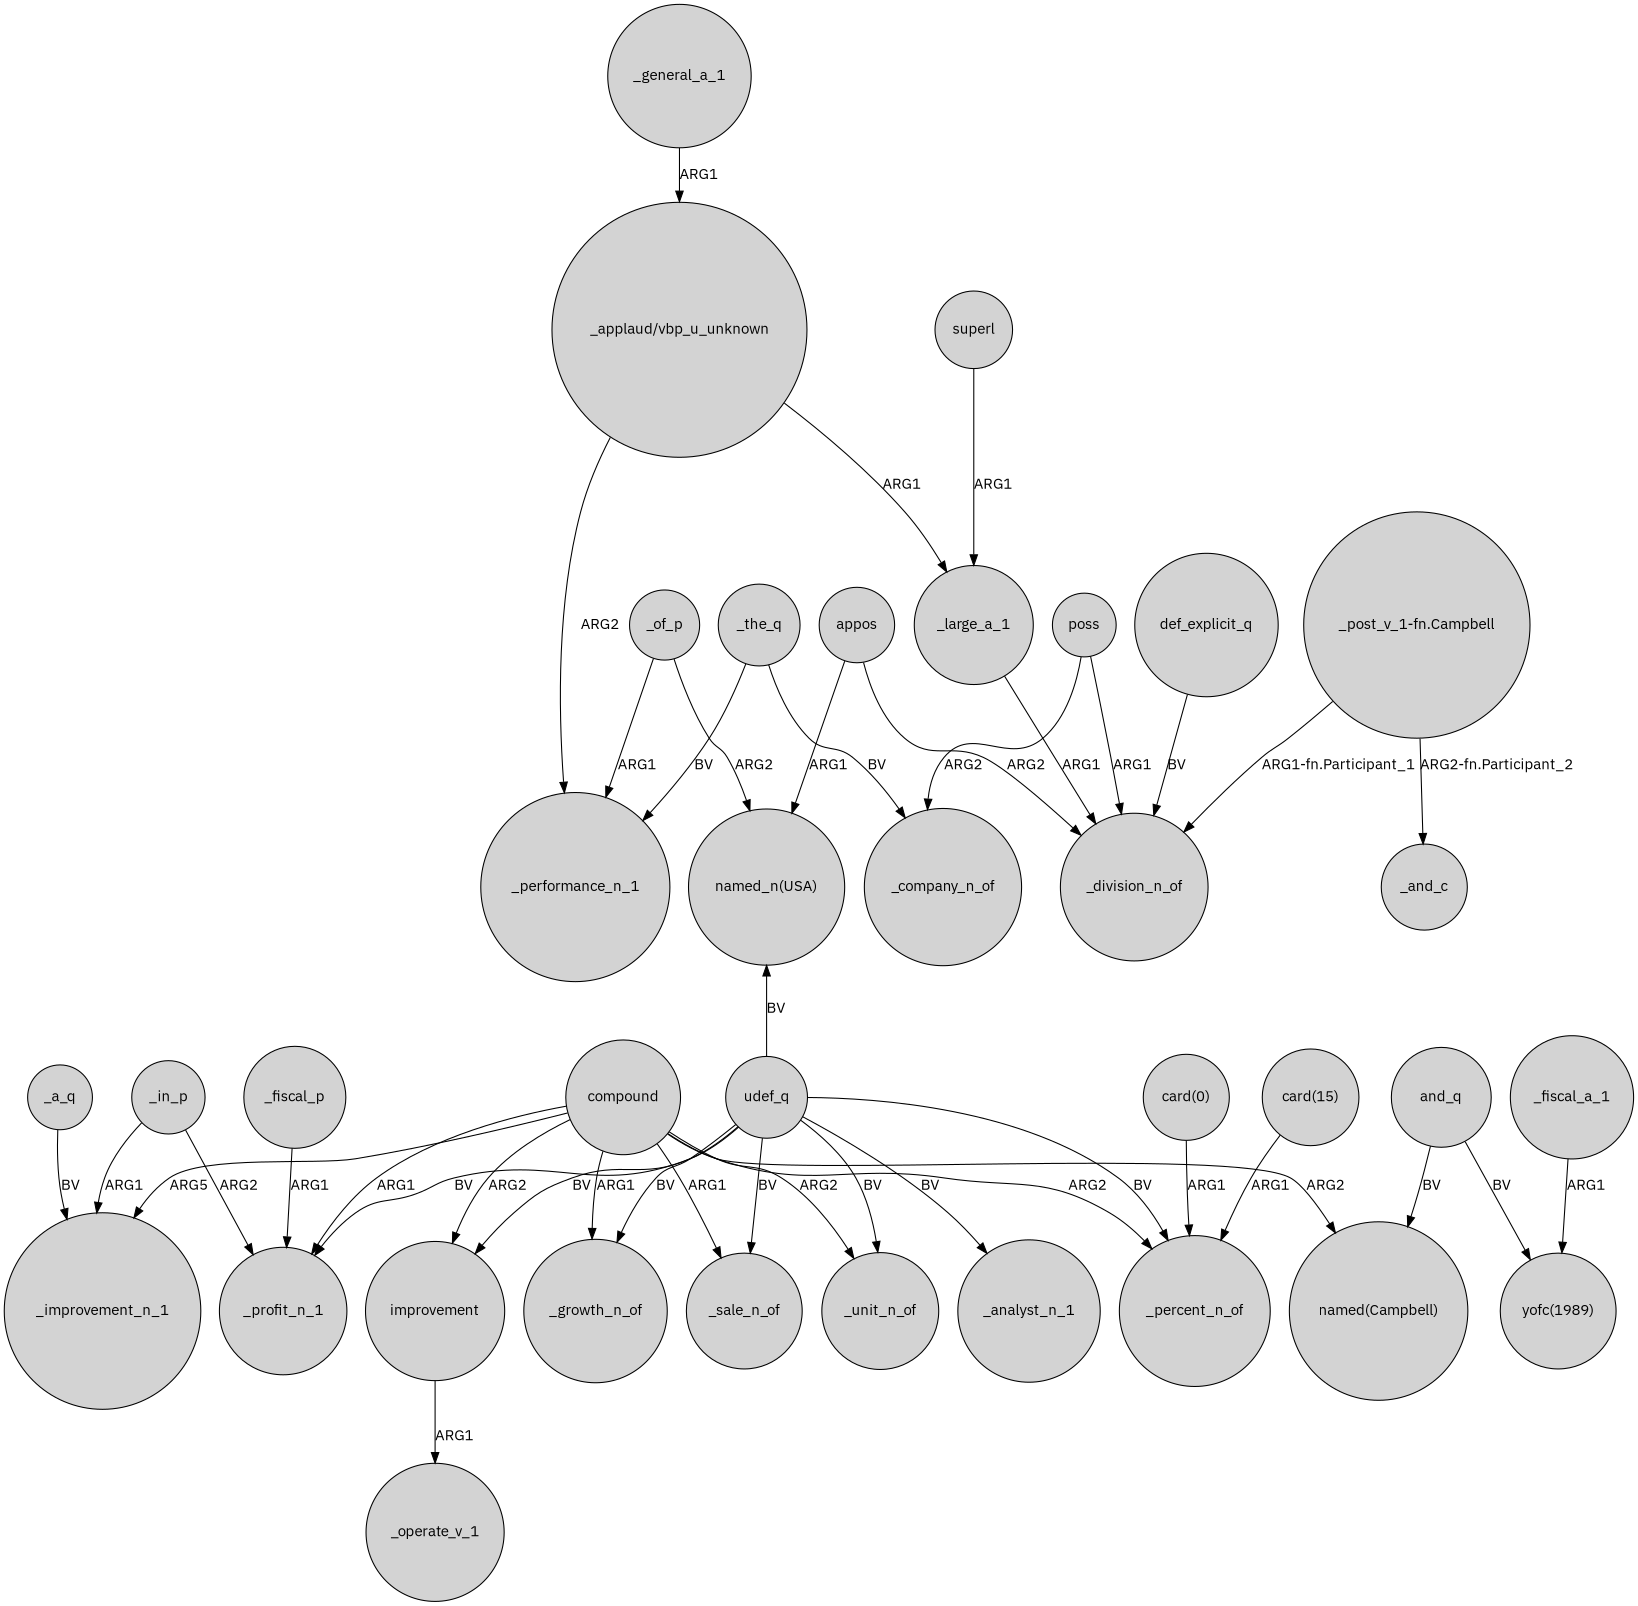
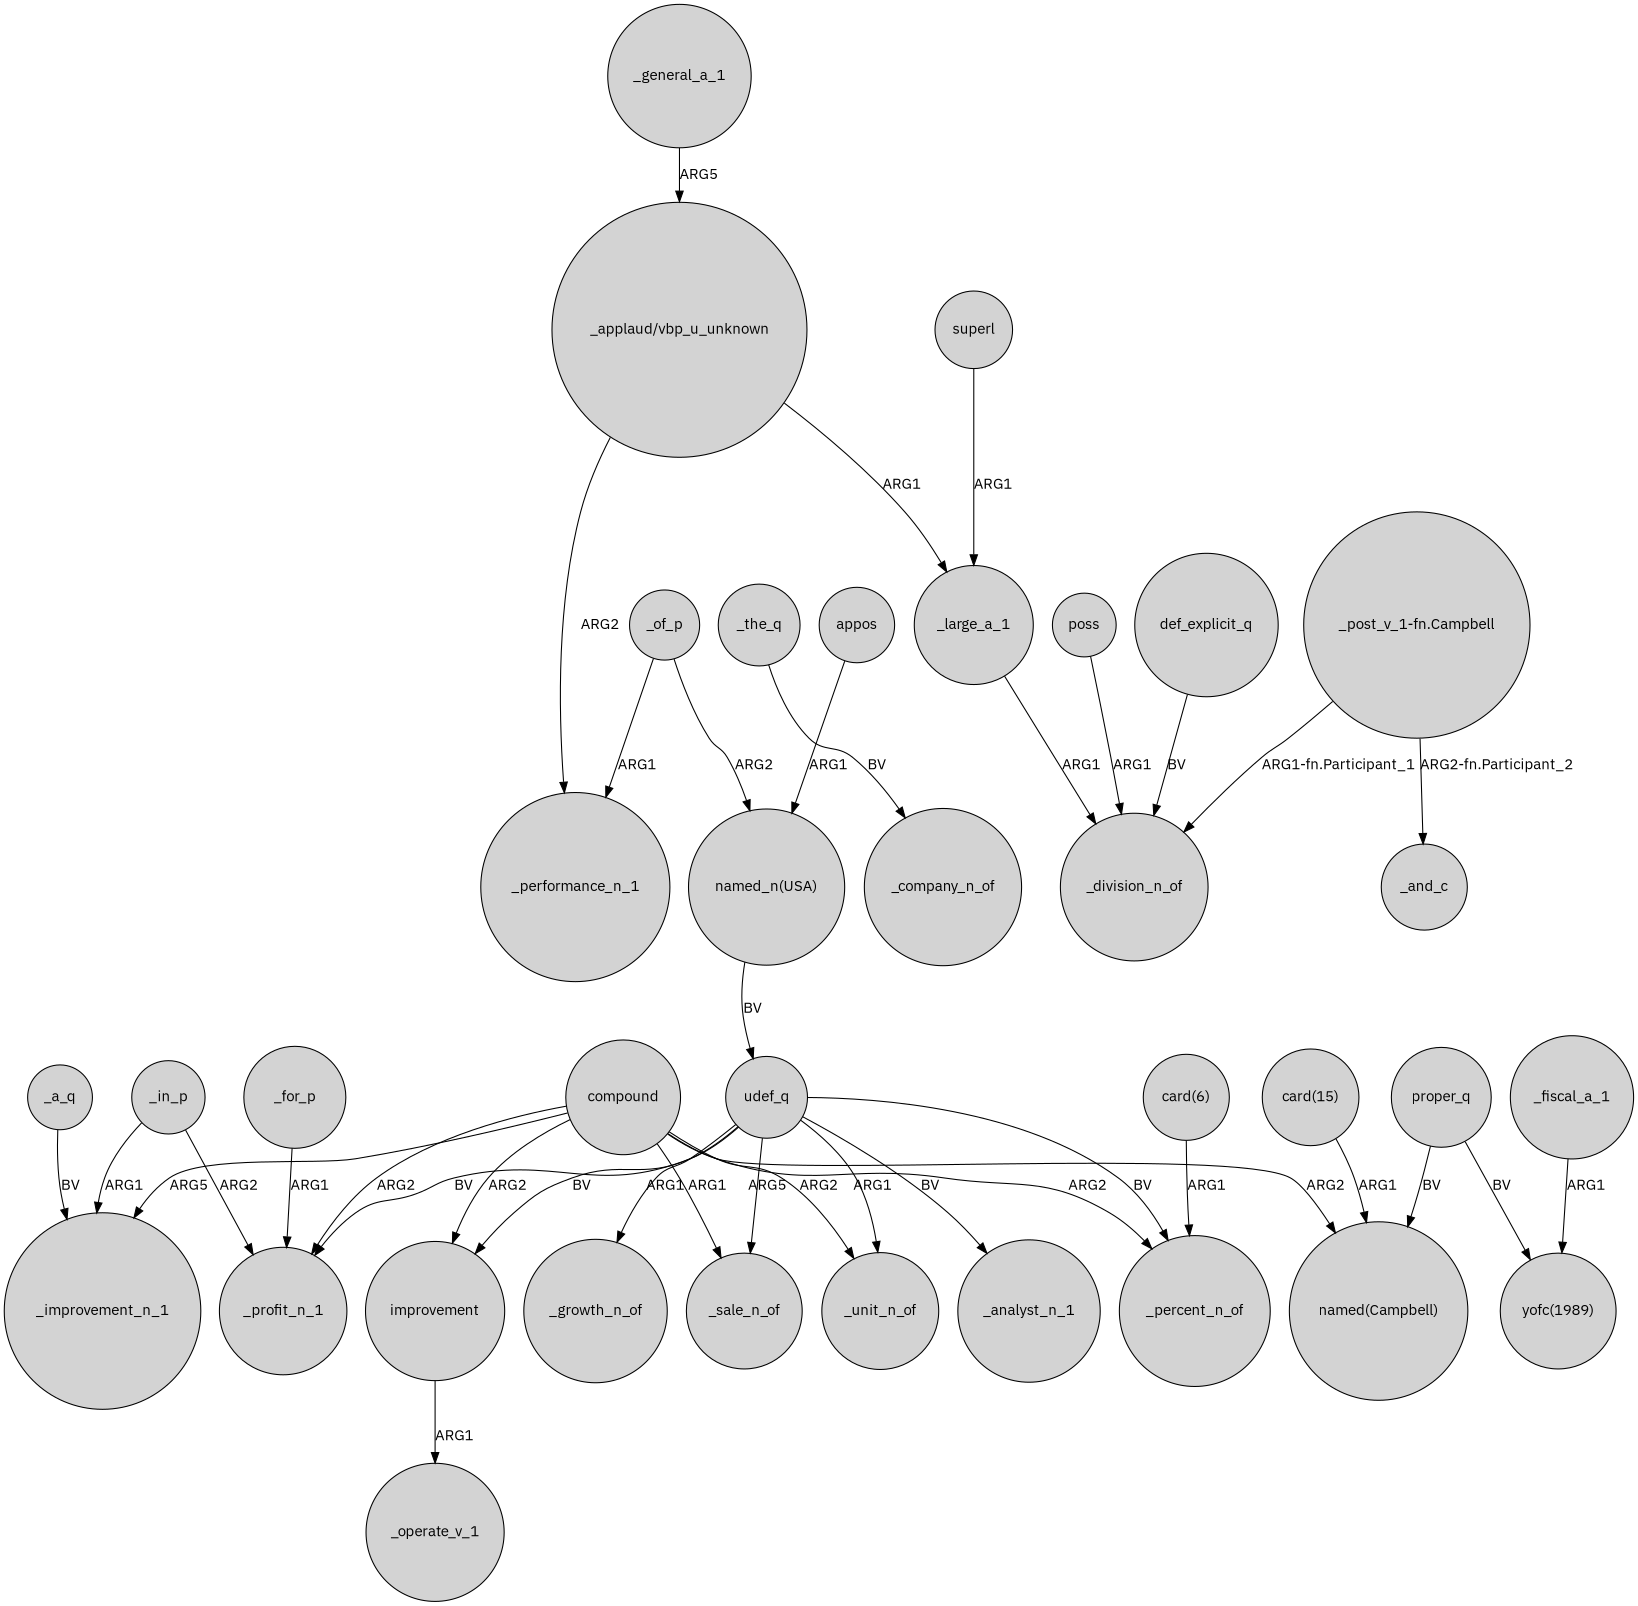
(699, 175) -> (699, 175)
(703, 747) -> none
(1016, 749) -> none
(970, 753) -> none
(767, 1016) -> (742, 1006)
(295, 1097) -> (295, 1097)
(1186, 1097) -> (1186, 1097)
(1441, 1097) -> (1441, 1097)
(1250, 1181) -> (1353, 1174)
(396, 1186) -> (396, 1186)
(666, 1186) -> (666, 1186)
(768, 1186) -> (768, 1186)
(873, 1186) -> (873, 1186)
(595, 1189) -> none
